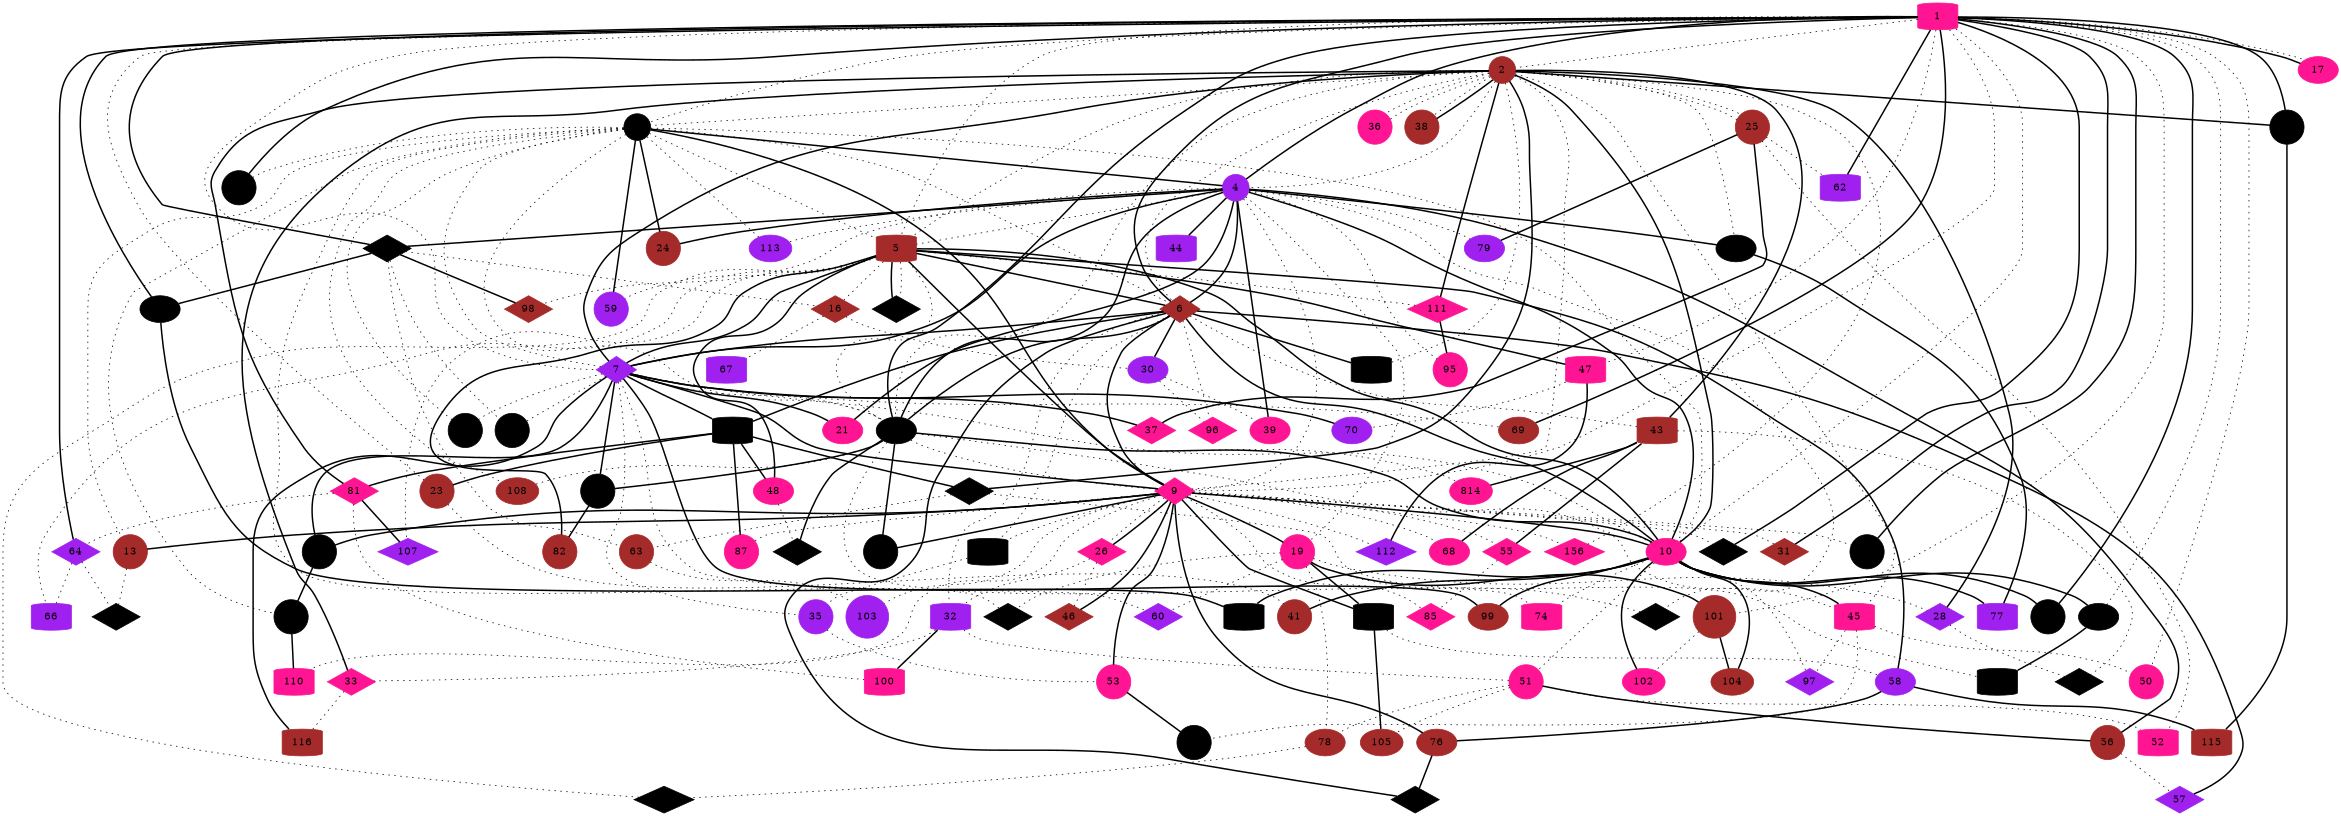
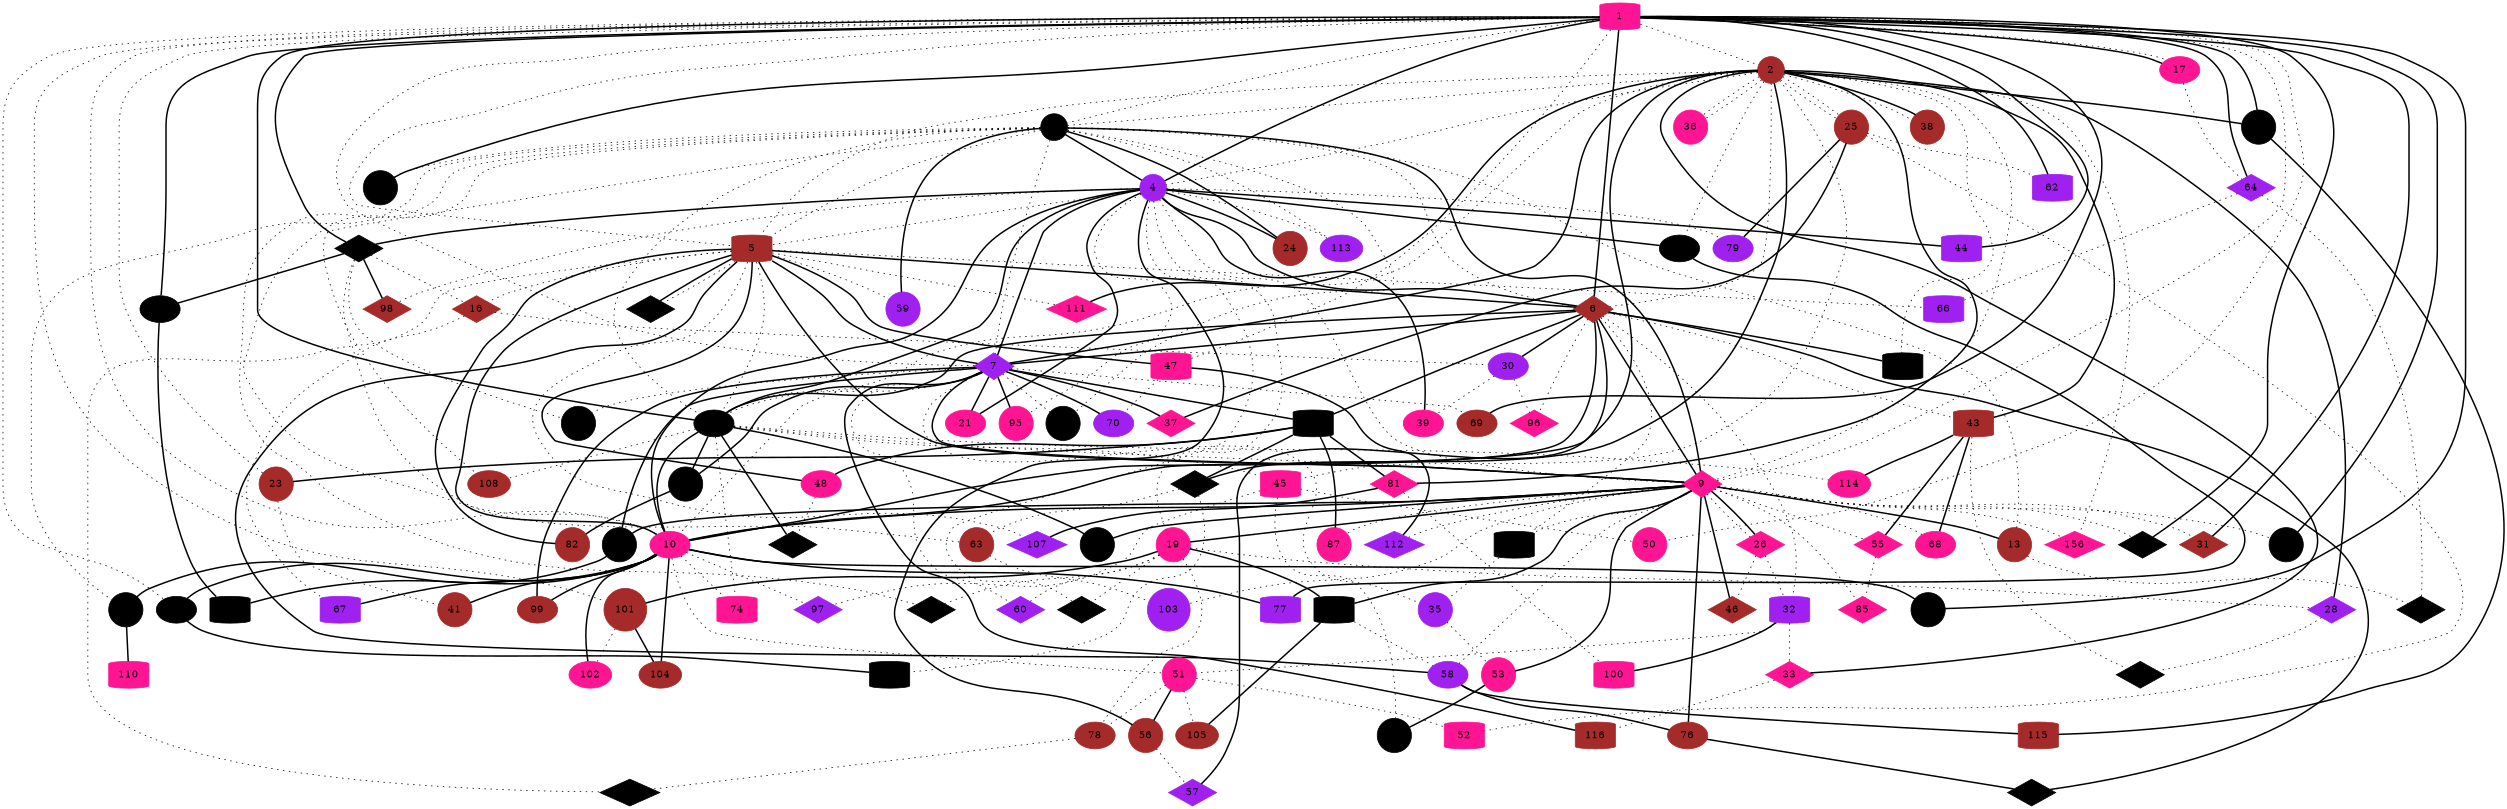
none -> (1955, 62)
(1443, 337) -> (1004, 392)
(1471, 491) -> (1849, 484)
(208, 509) -> (2205, 136)
(1759, 582) -> (442, 587)
(673, 664) -> (1566, 564)
